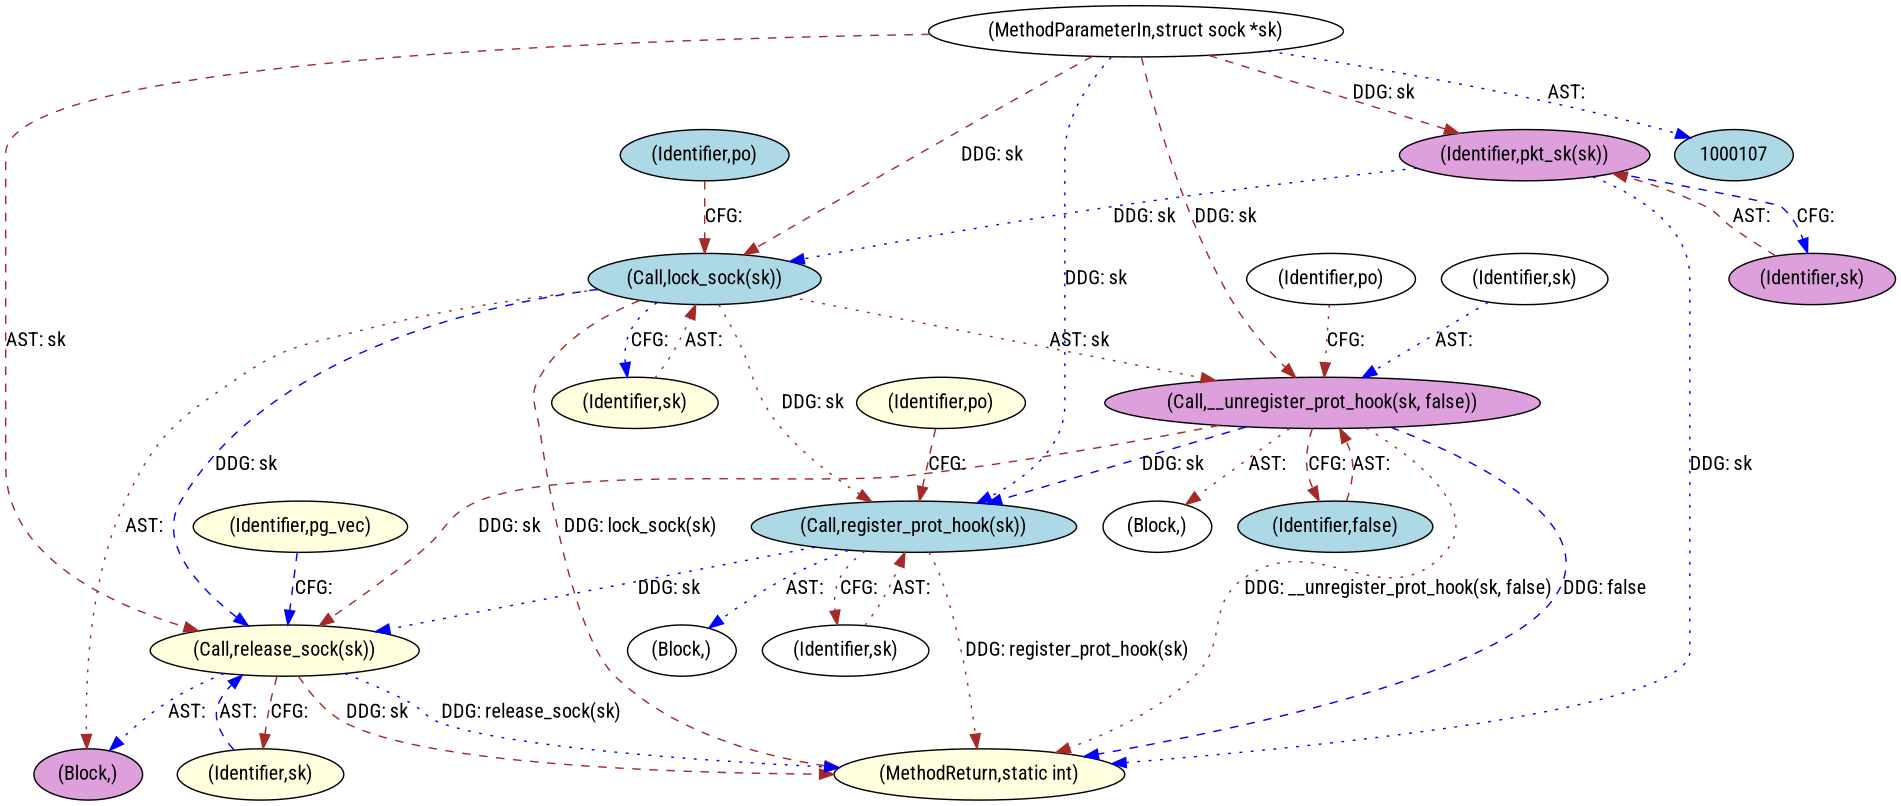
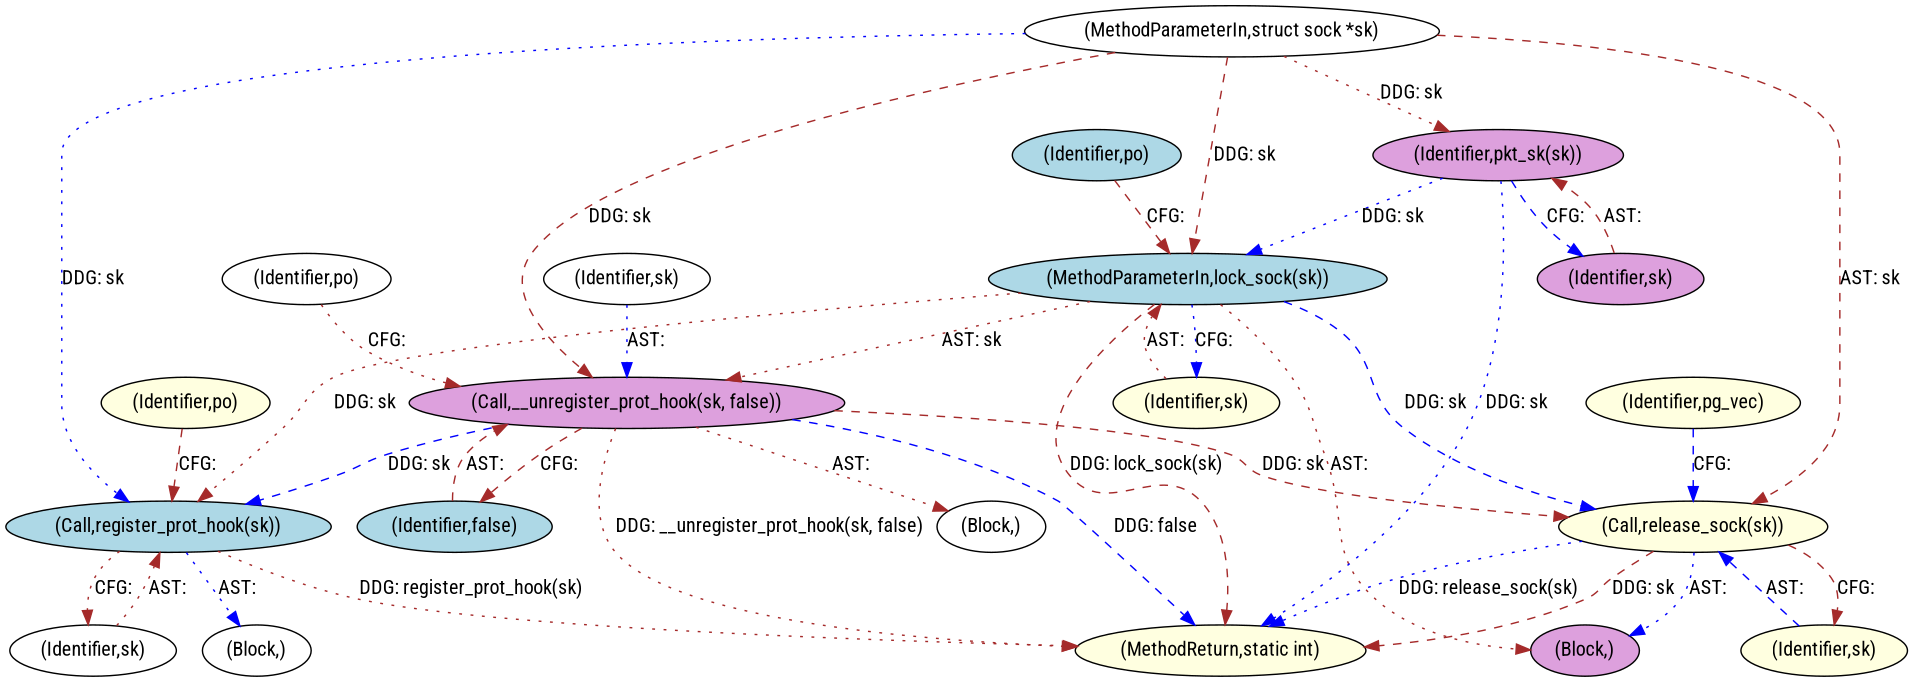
(1327, 92) -> (1360, 91)
(1734, 155) -> none
(705, 279) -> (1188, 279)
(602, 588) -> none
